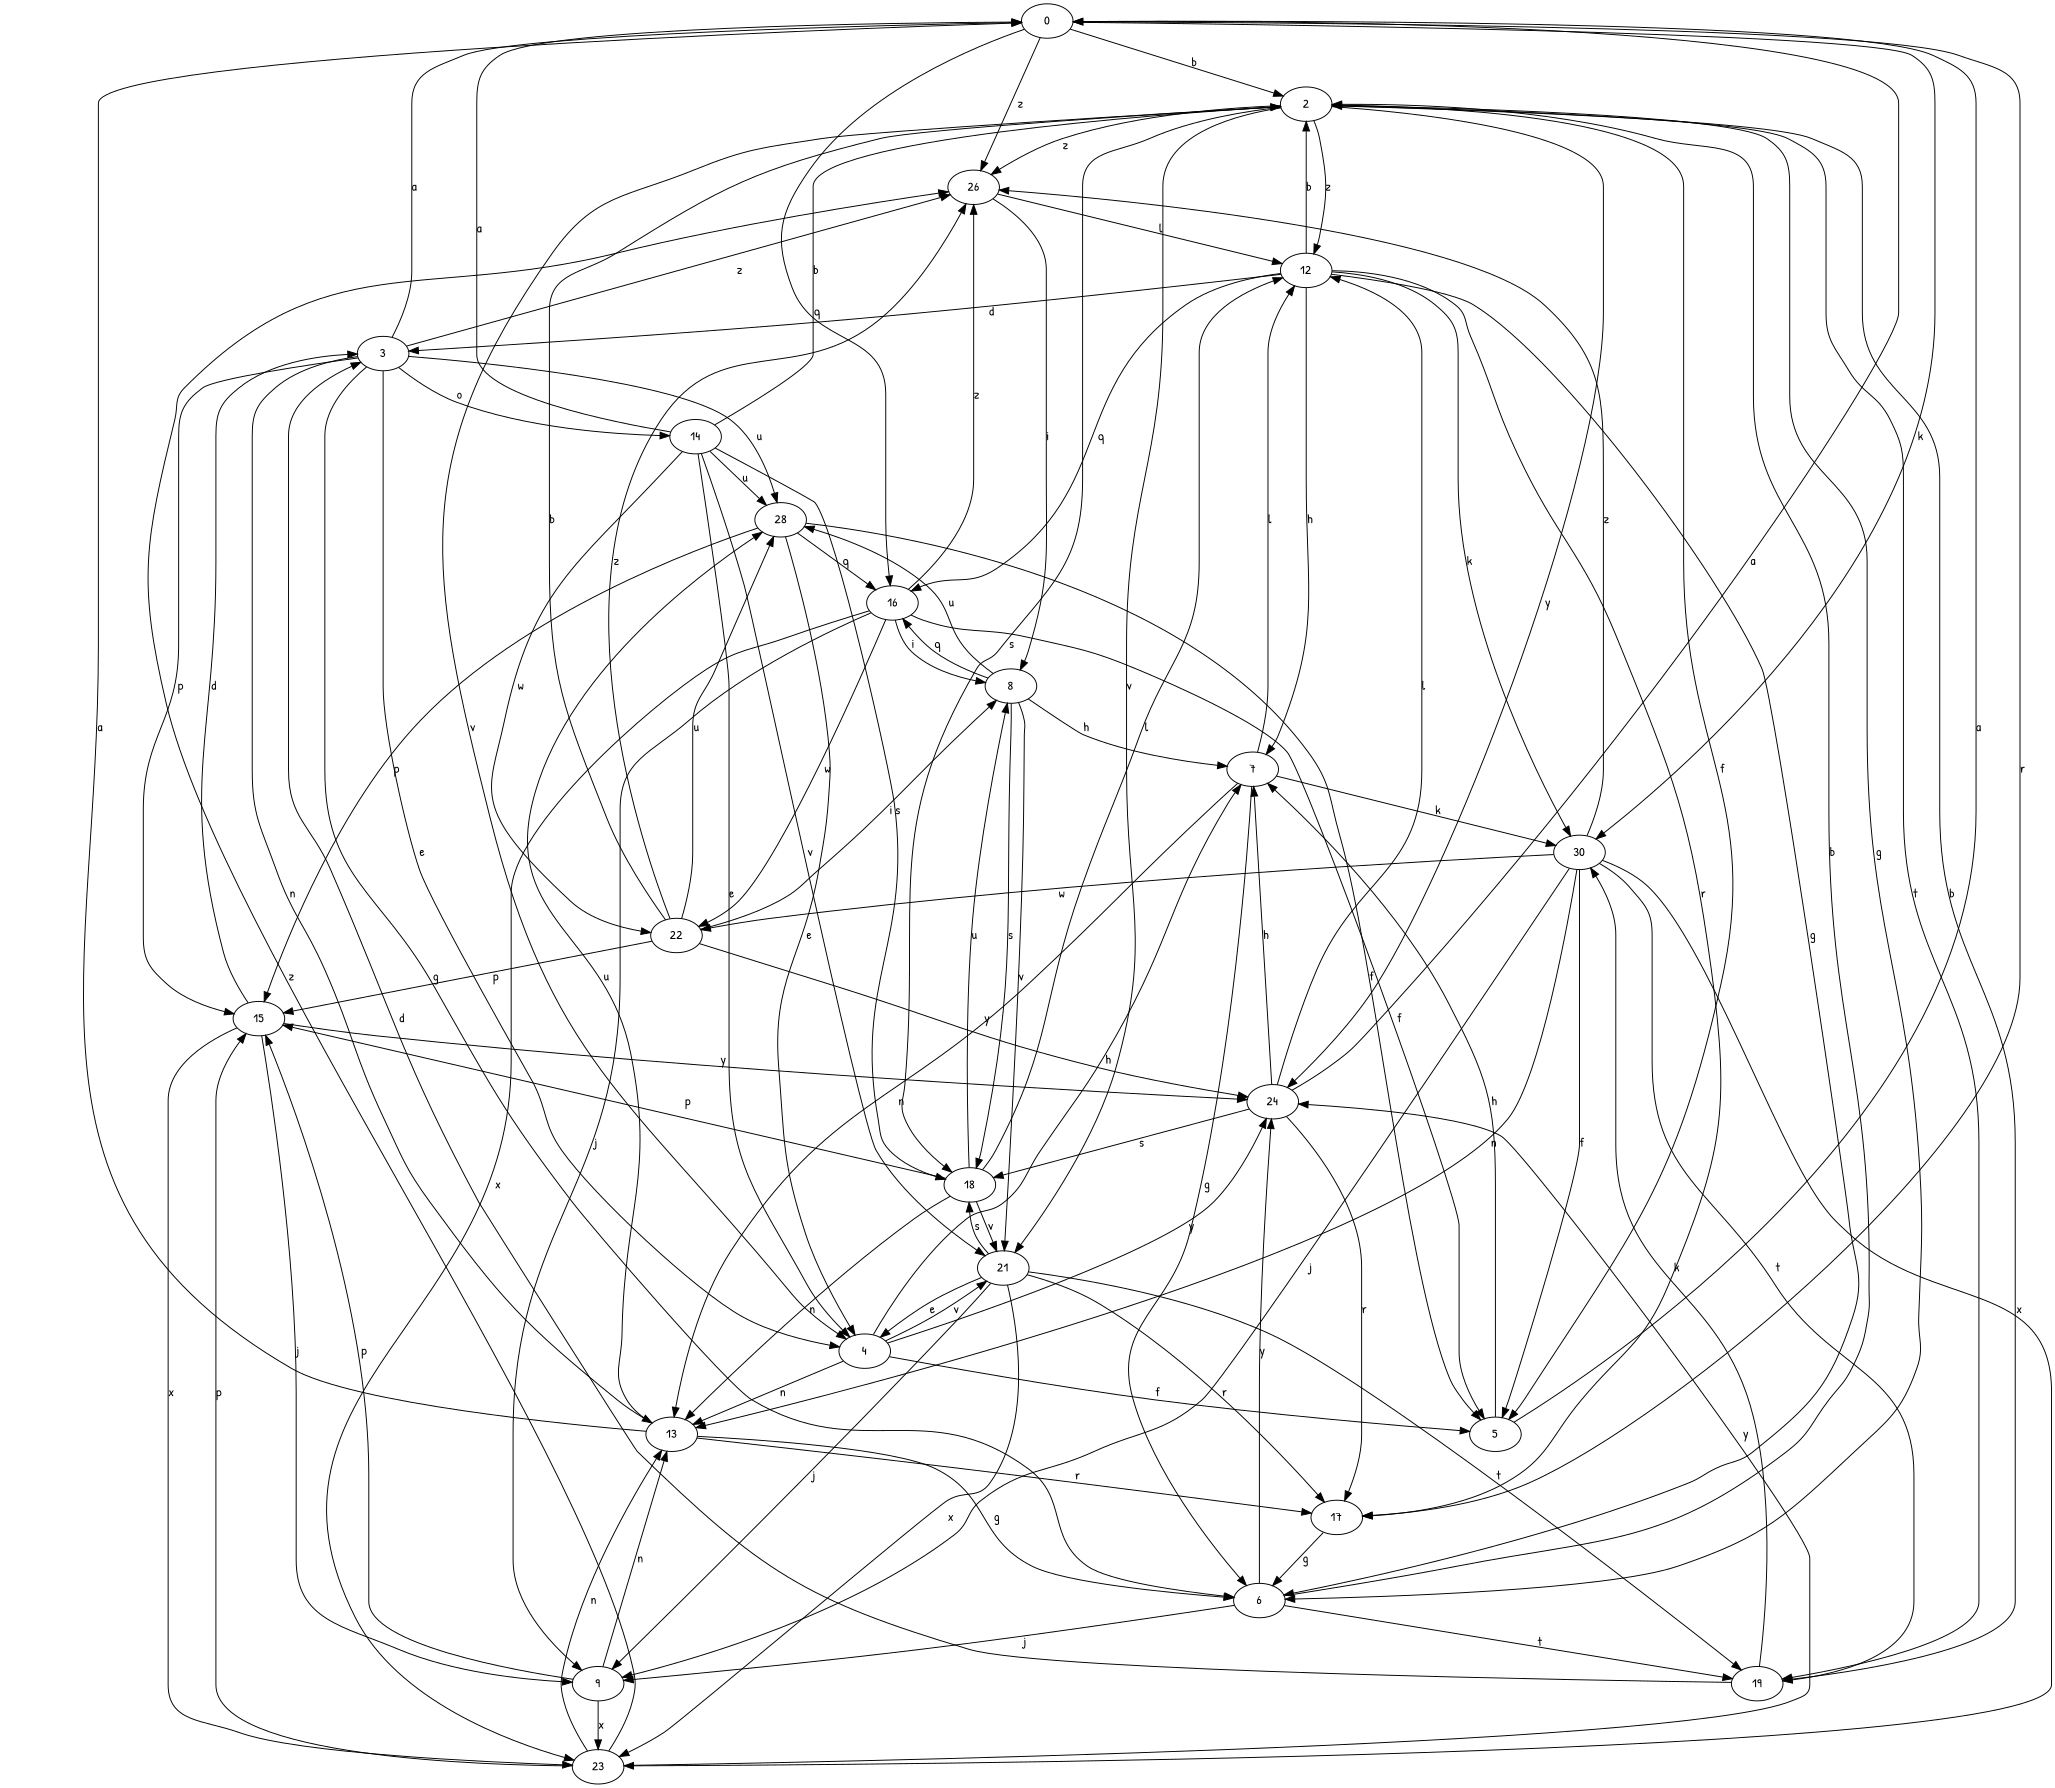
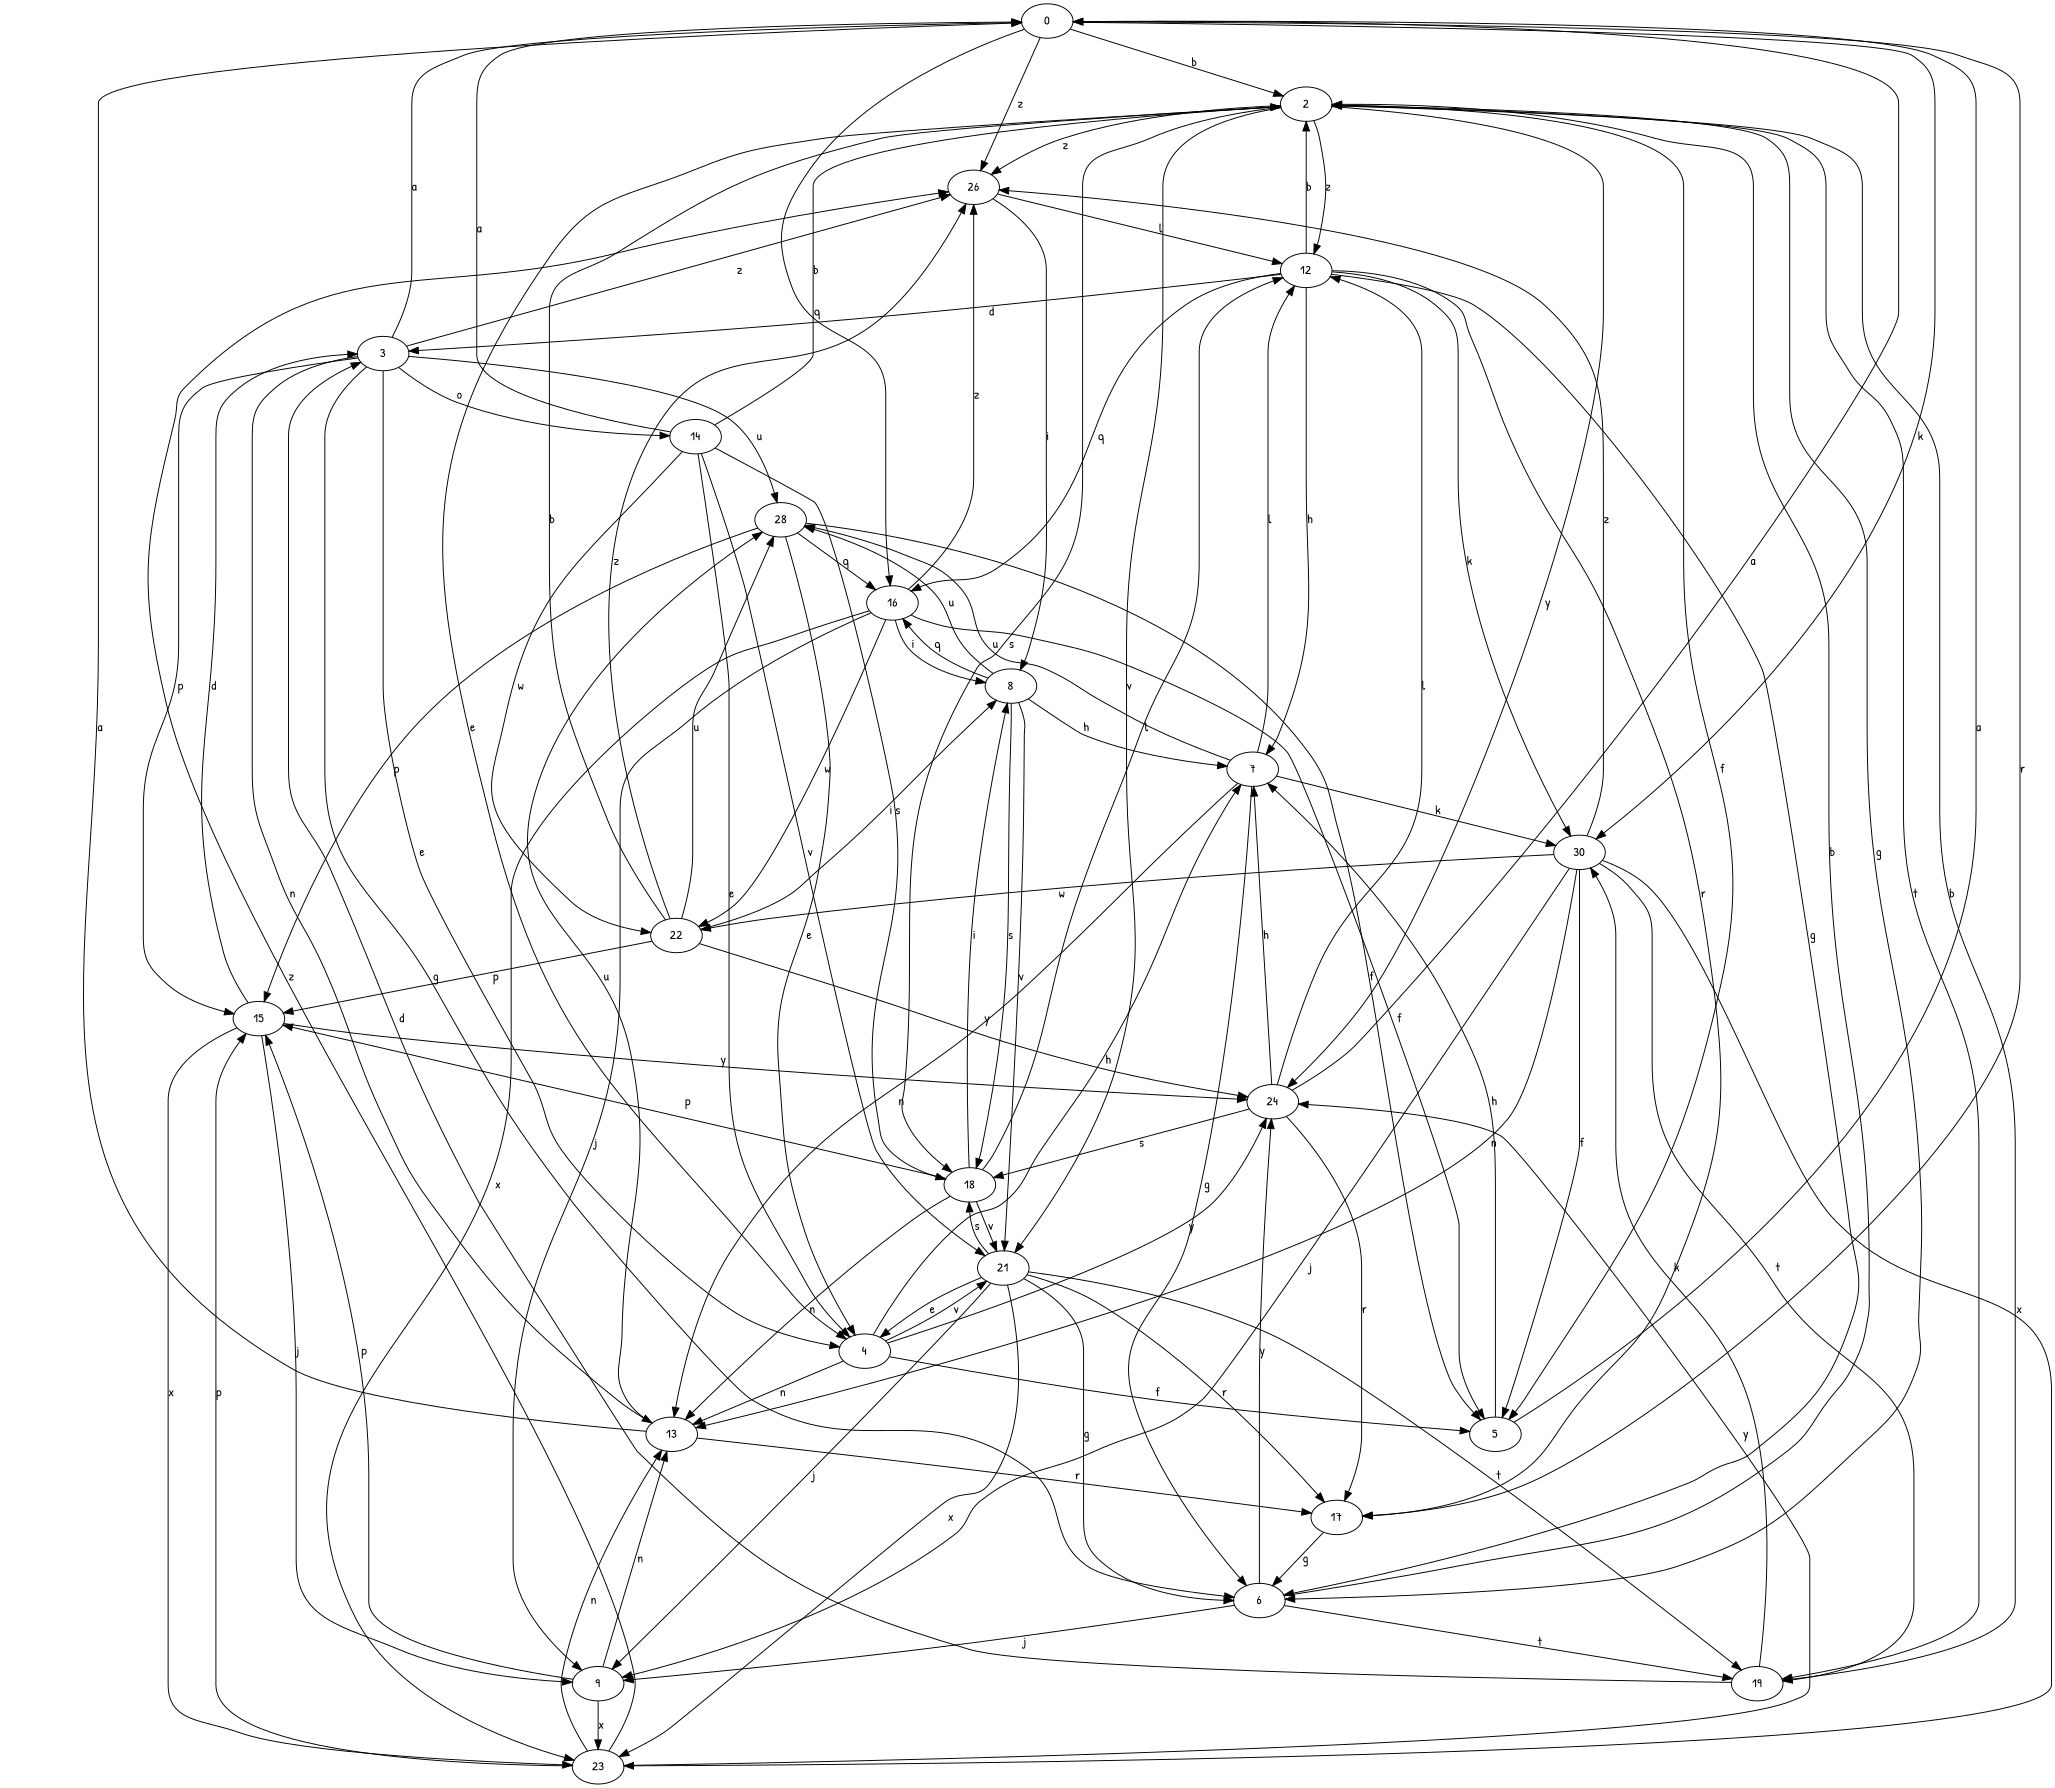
(735, 475) -> (1006, 660)
(473, 728) -> (473, 728)
(975, 935) -> (975, 935)
(962, 1487) -> (1084, 1475)
